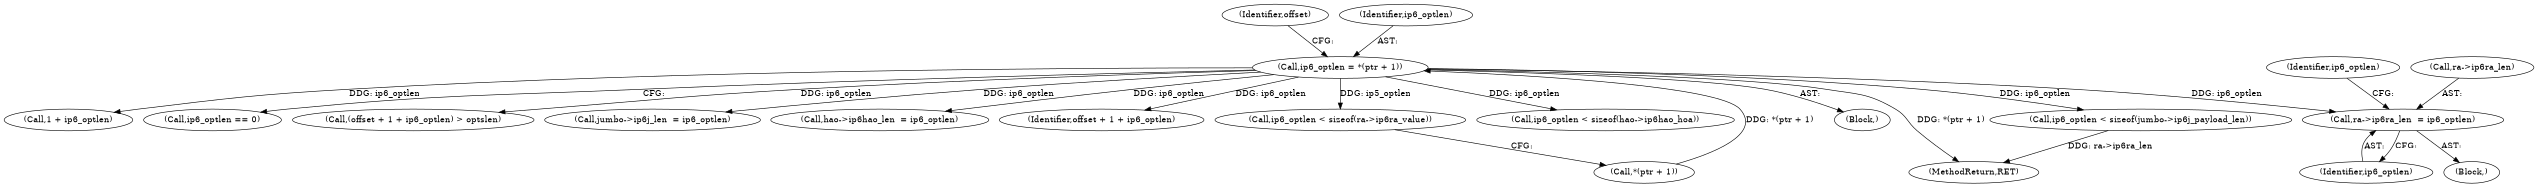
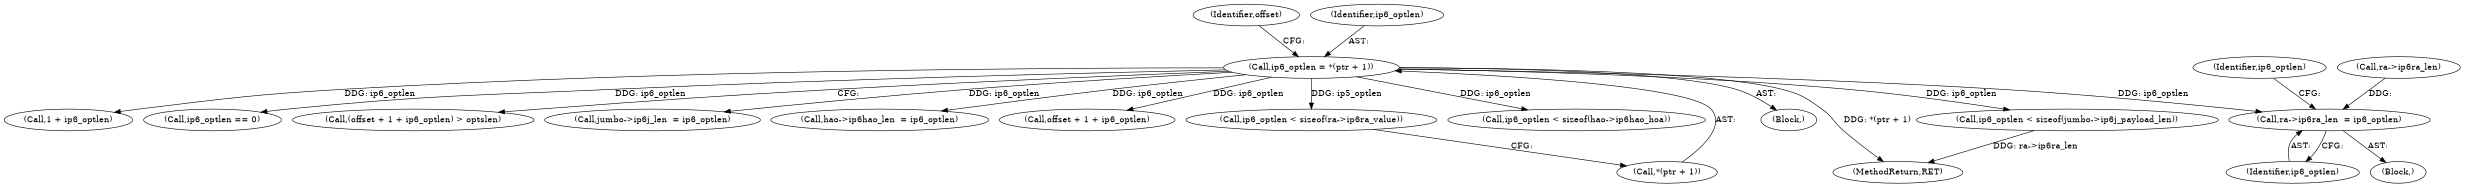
(655, 94) -> (651, 94)
(836, 94) -> (850, 94)
(2454, 94) -> (2382, 94)
(1102, 120) -> (1087, 120)
(1780, 120) -> (1727, 120)
